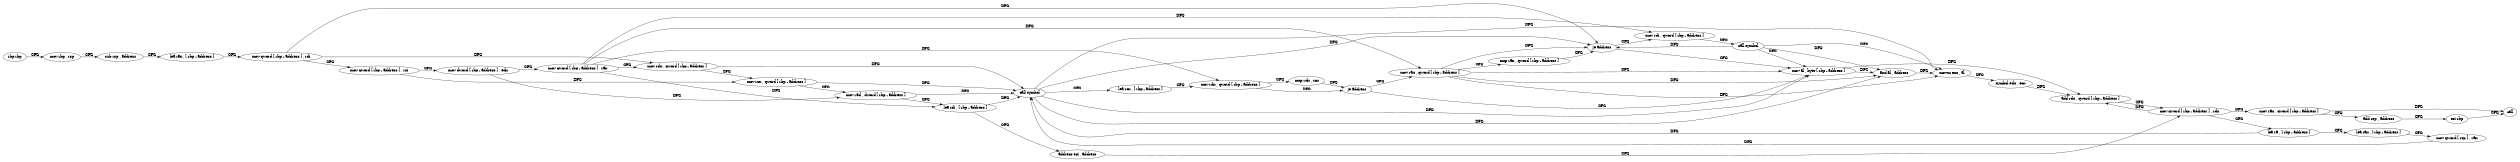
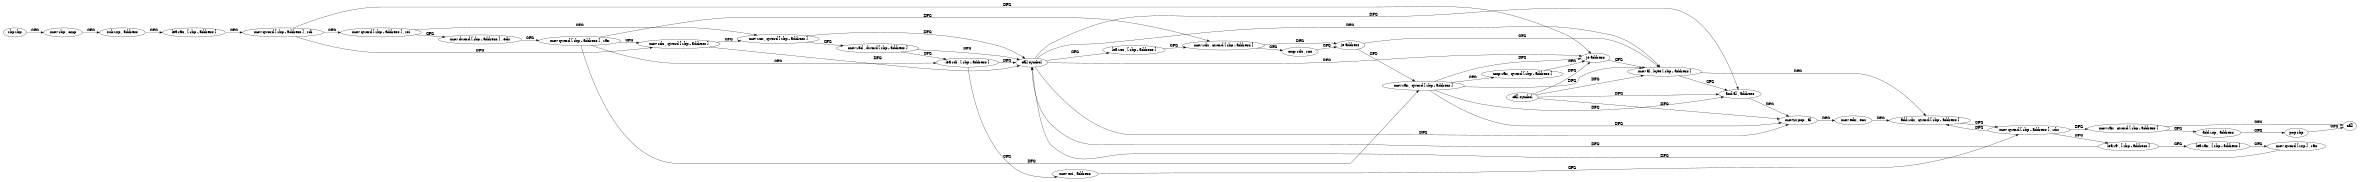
(1674, 36) -> none
(62, 57) -> (63, 32)
(1864, 70) -> (1710, 82)
(1952, 73) -> (1798, 120)
(578, 80) -> (580, 26)
(2010, 84) -> (1853, 120)
(776, 91) -> (778, 61)
(662, 99) -> none
(2239, 119) -> (2079, 136)
(2457, 119) -> (2296, 133)
(1077, 154) -> (1075, 174)
